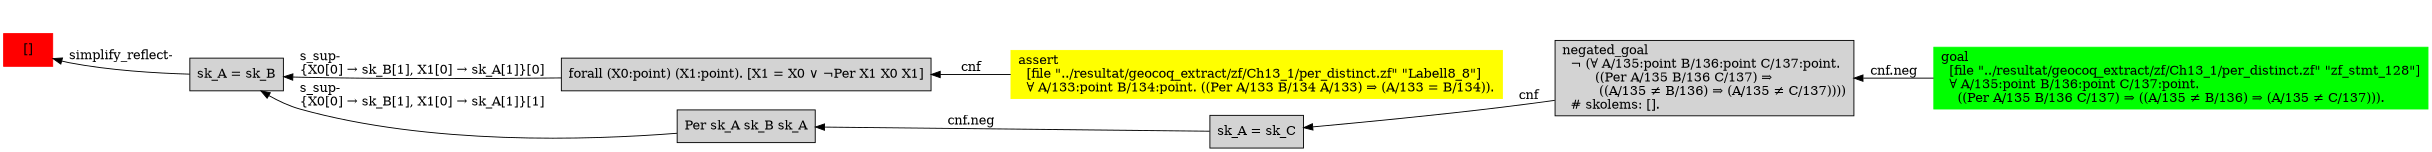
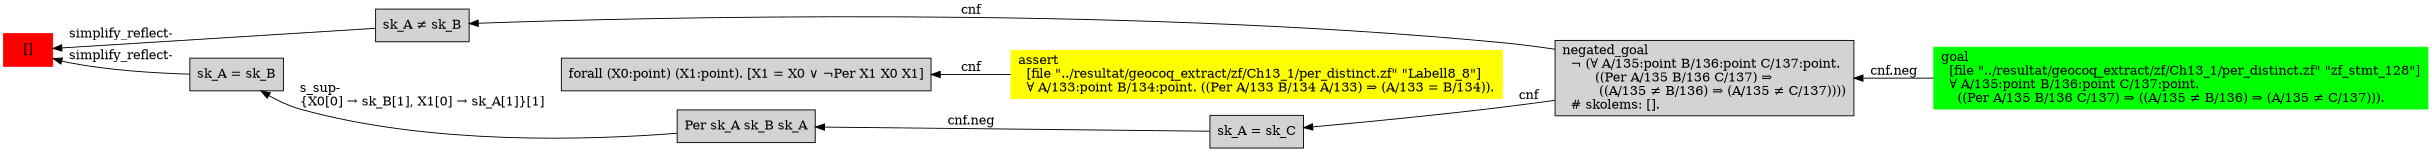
none -> (422, 25)
(427, 79) -> none
